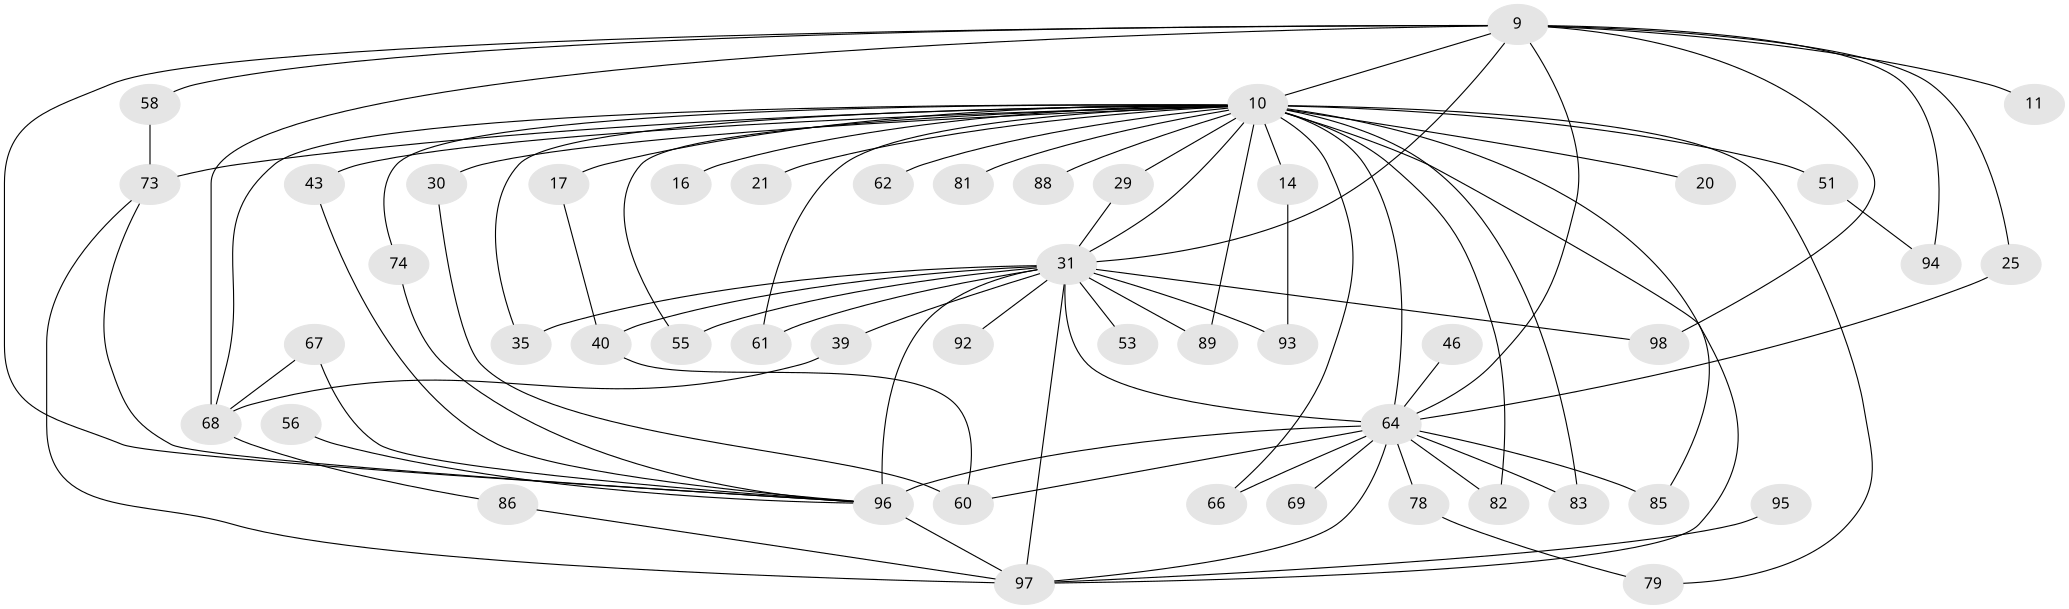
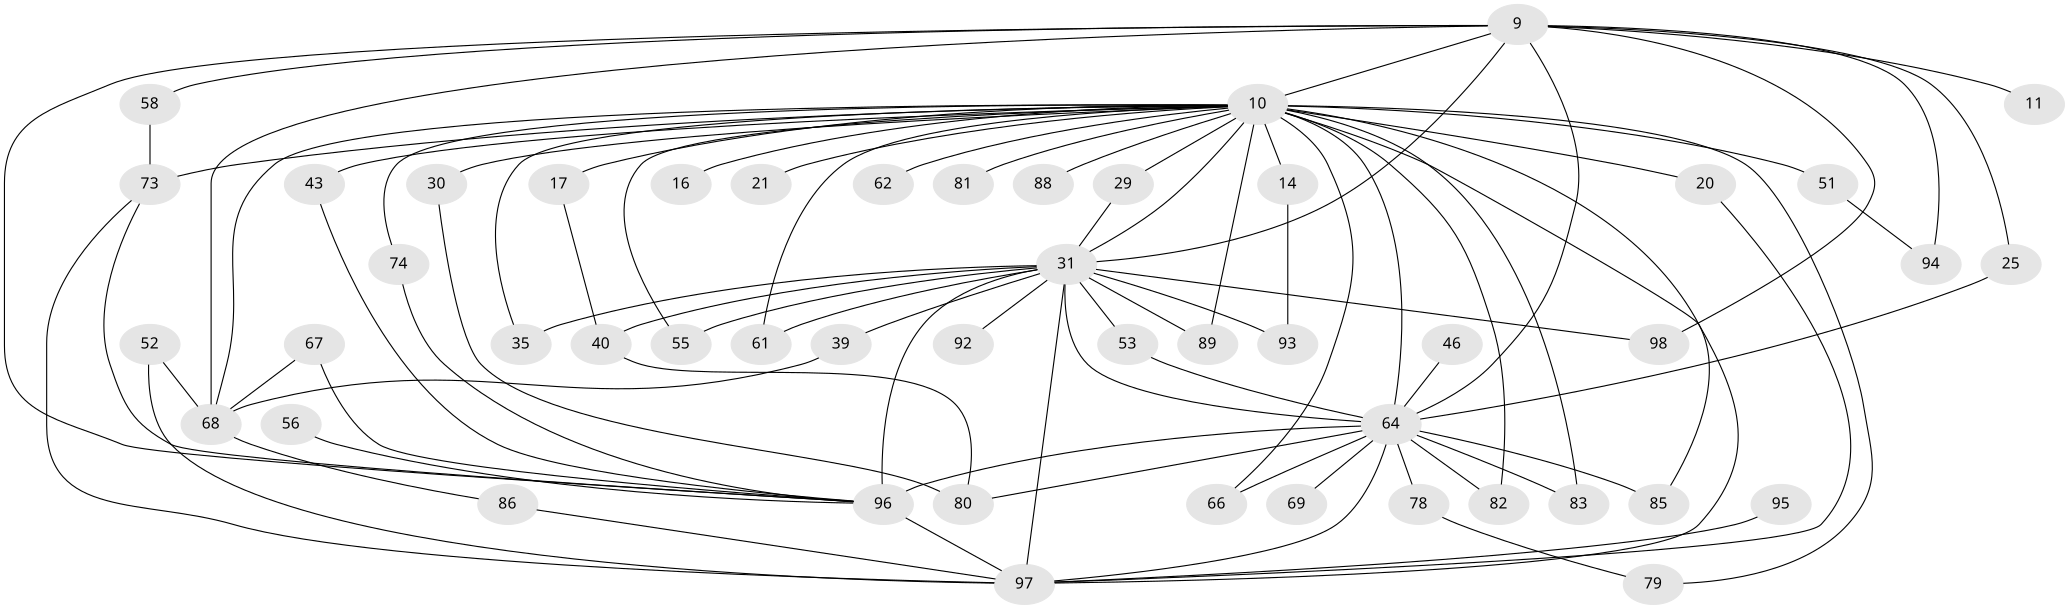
none -> (150, 344)
none -> (1256, 392)
(963, 504) -> (963, 504)
none -> (1679, 548)
